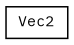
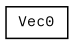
(37, 23) -> (37, 23)
